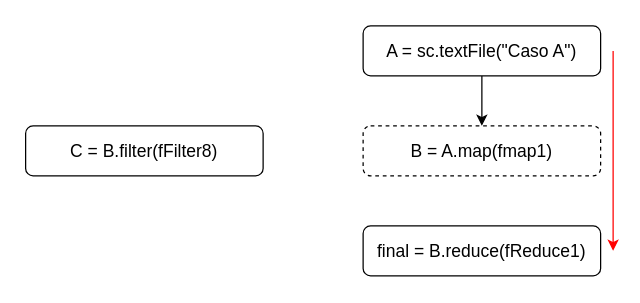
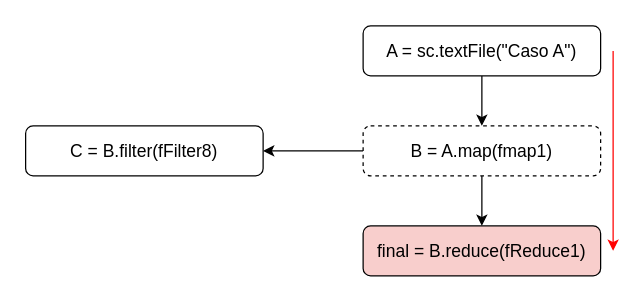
none -> (317, 151)
none -> (482, 197)
(482, 251) -> (482, 251)
